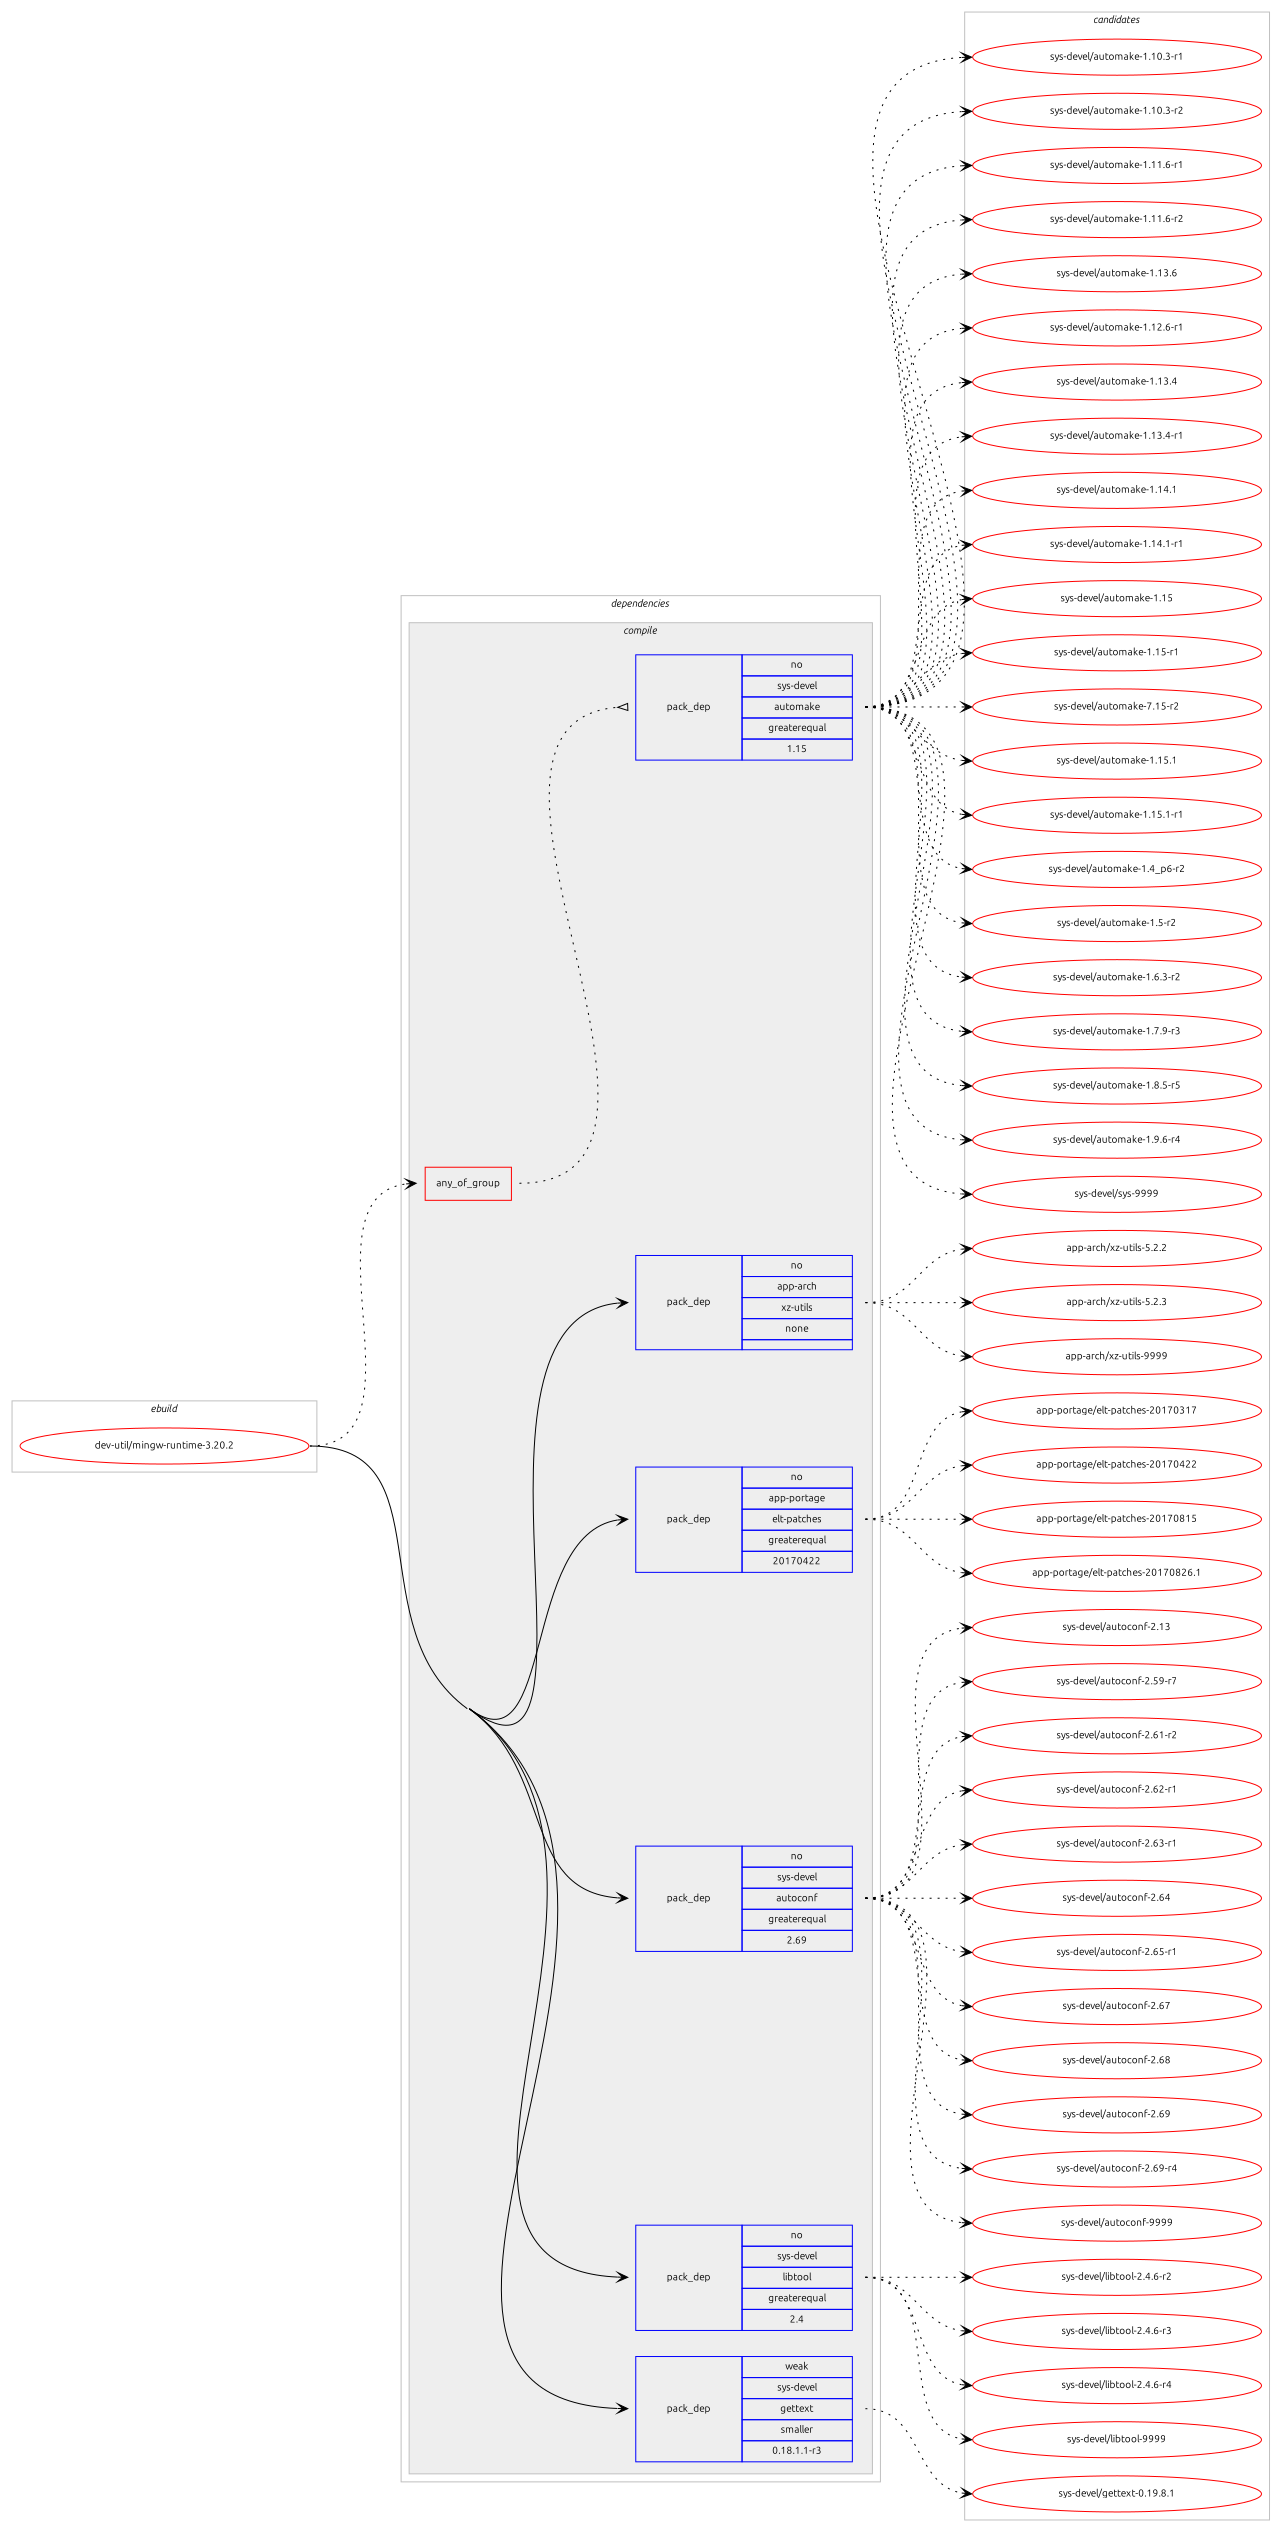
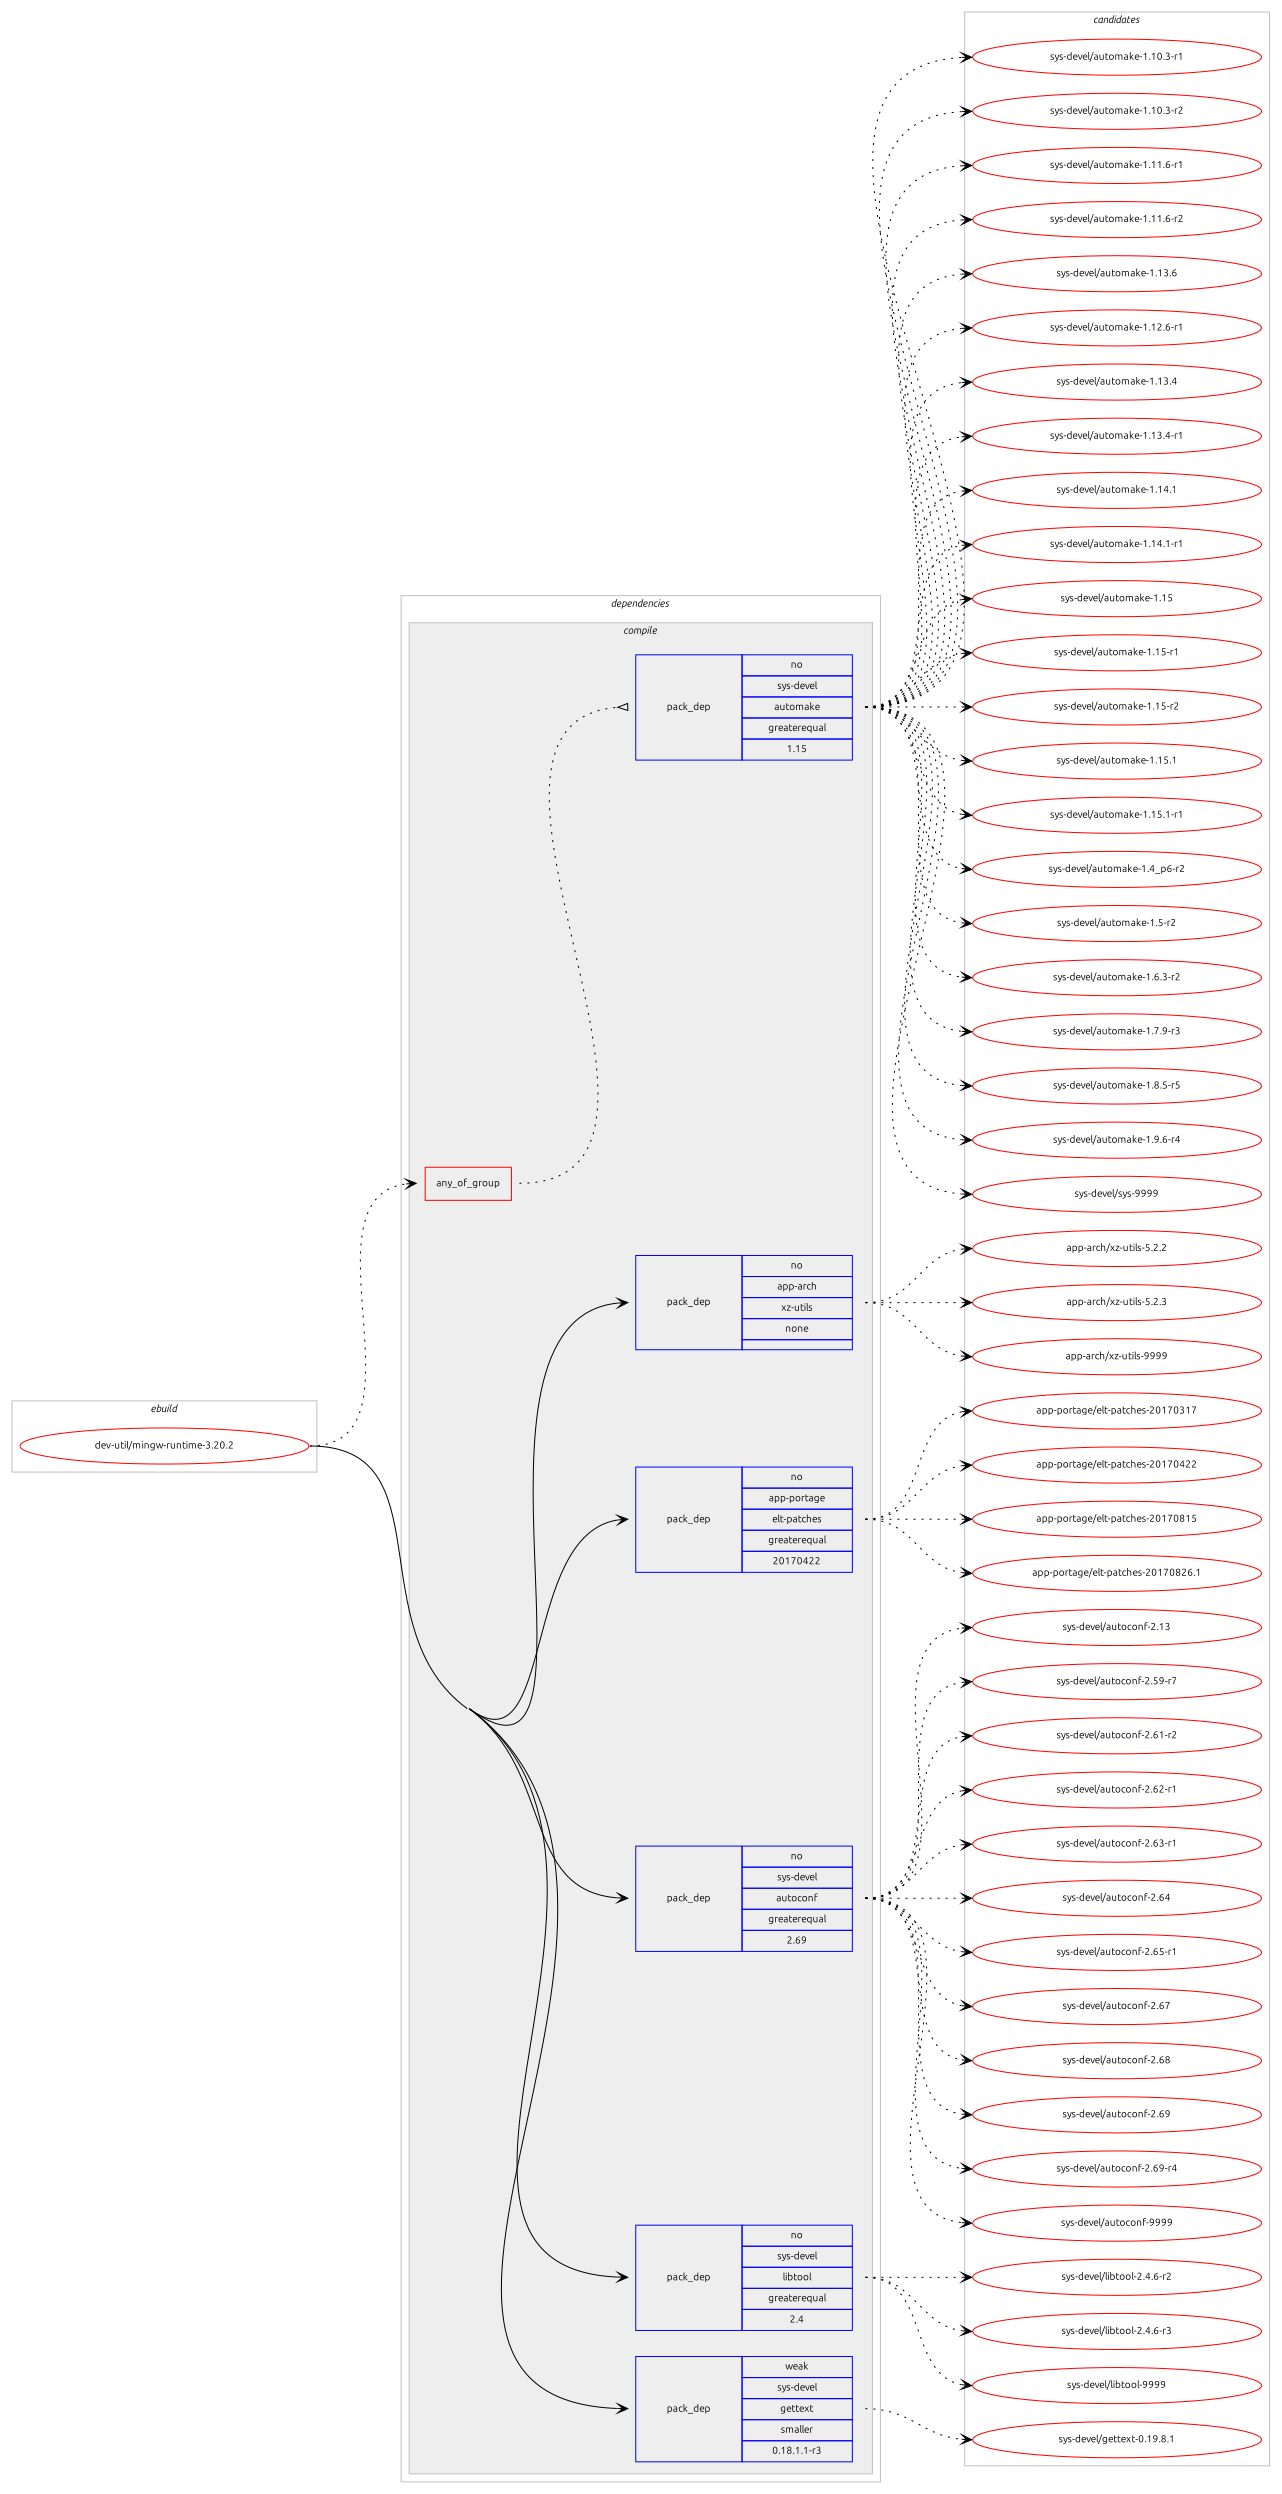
(1117, 707) -> (1117, 707)
(1117, 2386) -> none
